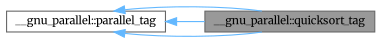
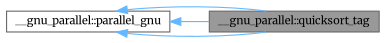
(86, 22) -> (88, 22)
